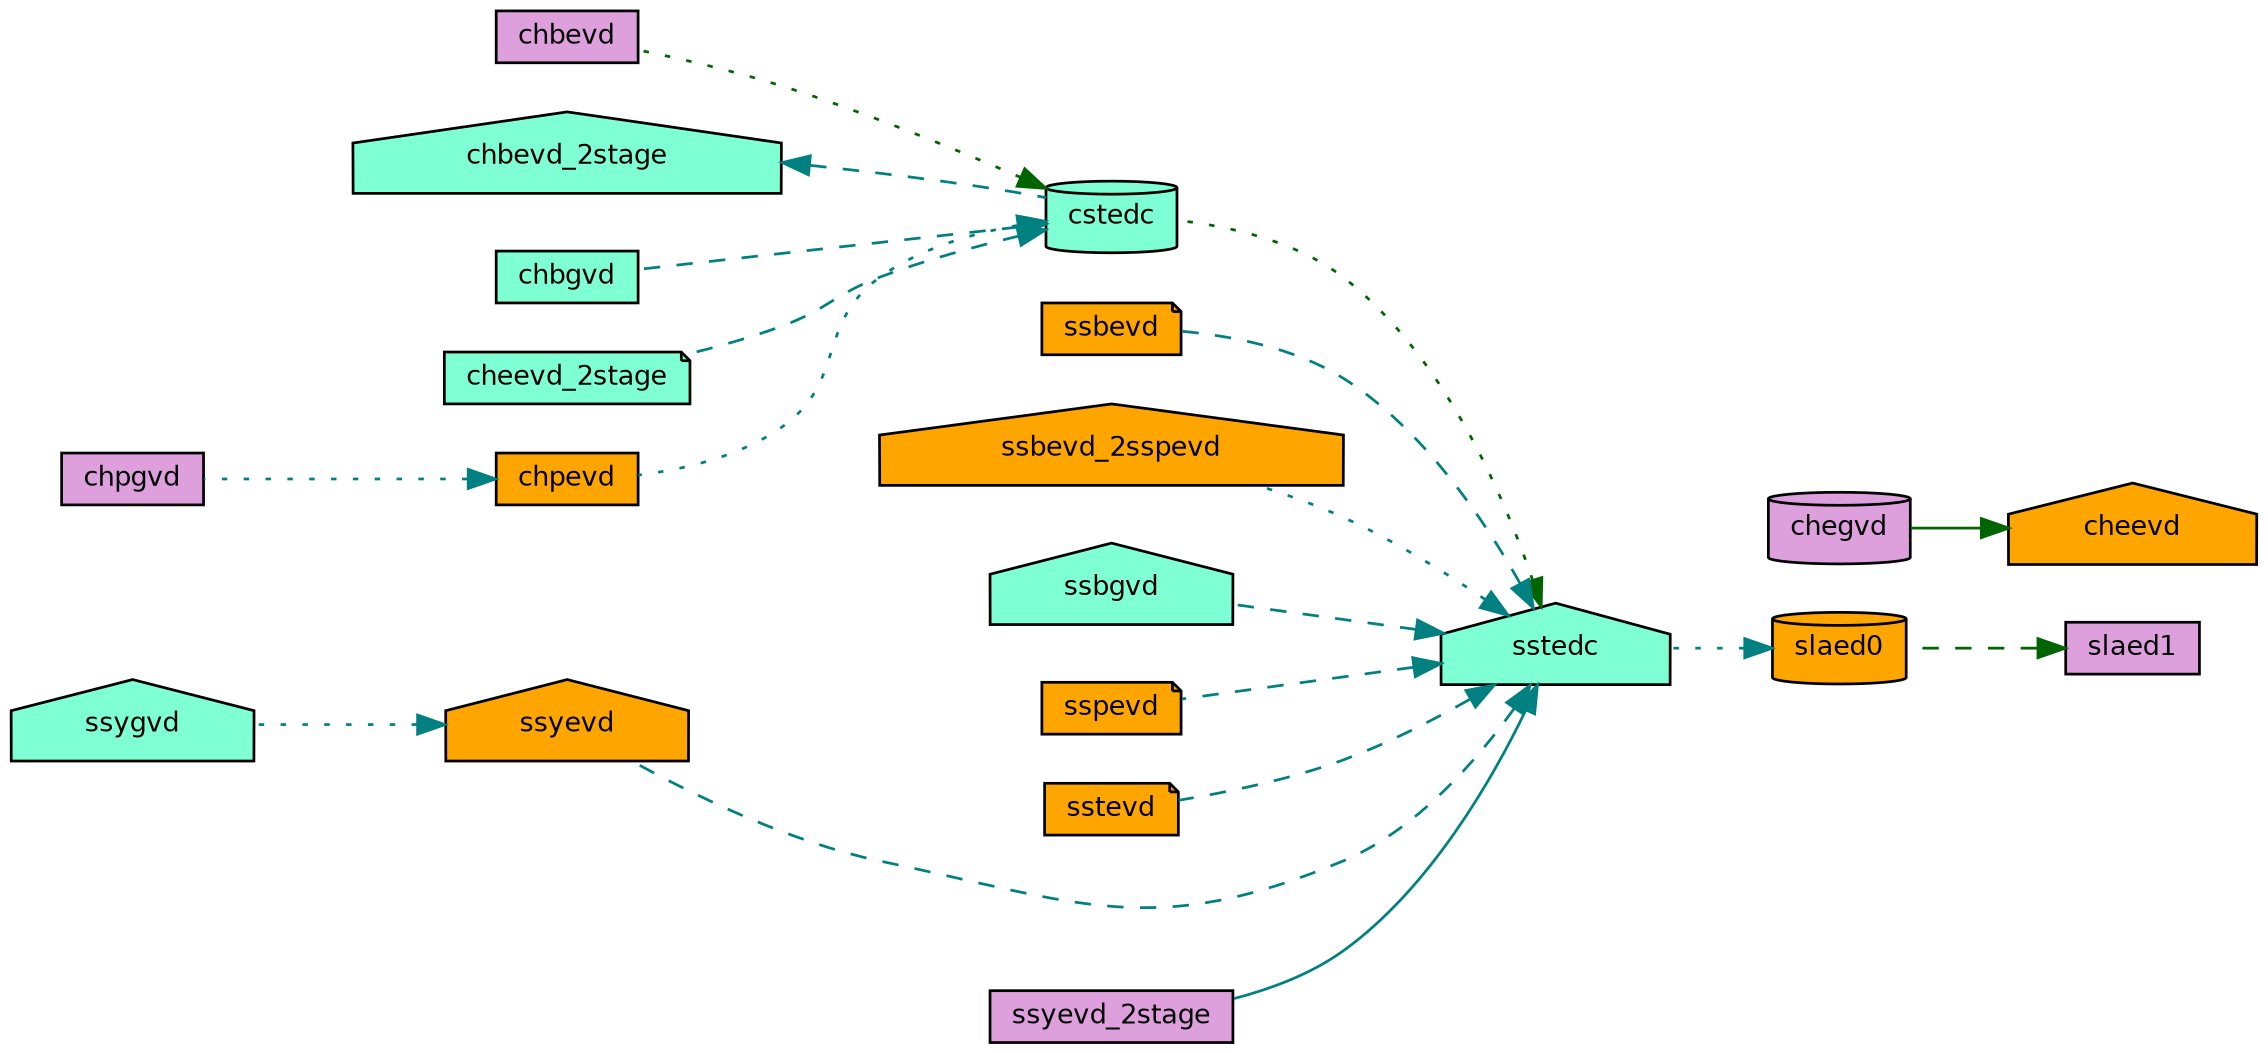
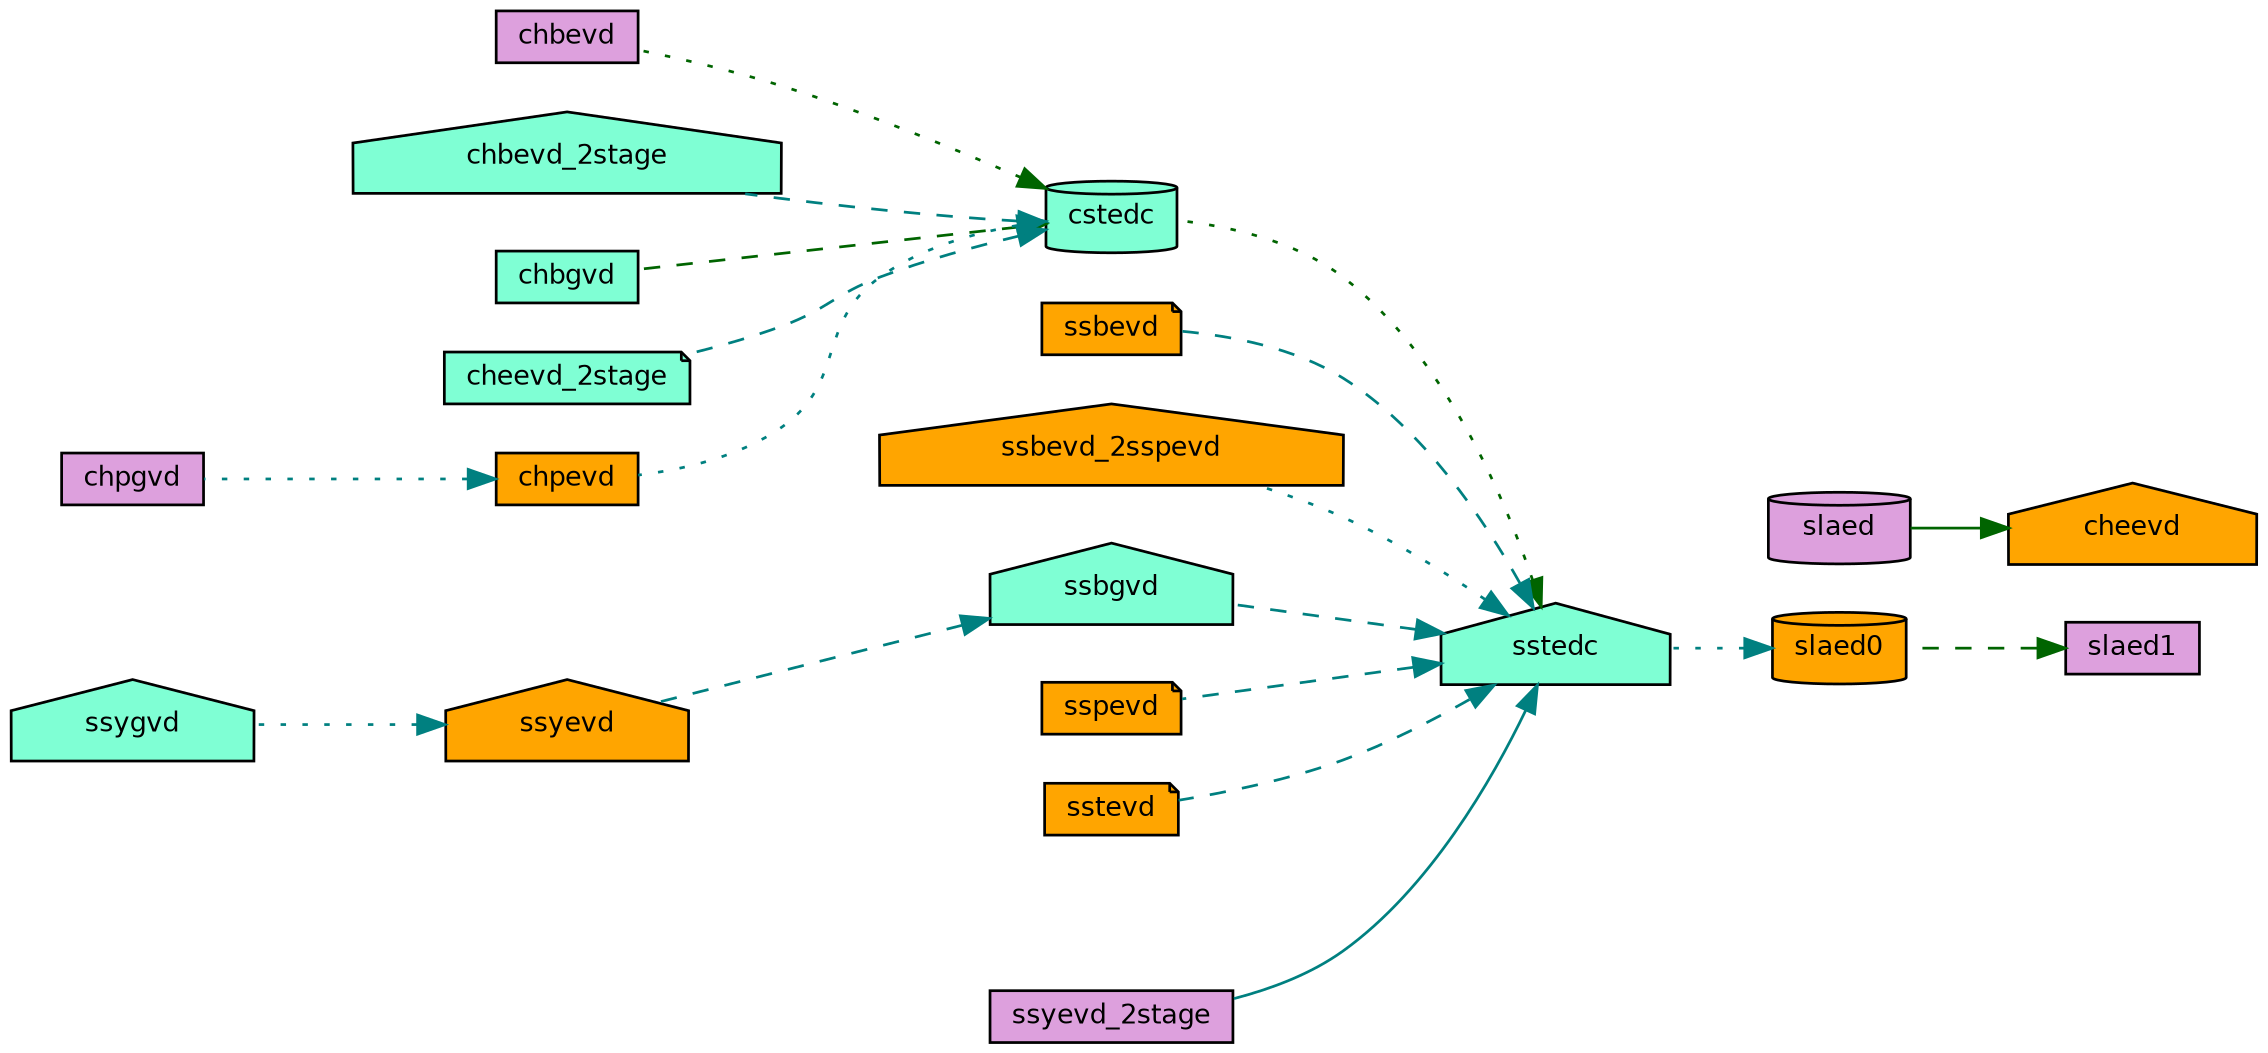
(928, 179) -> (881, 210)
(828, 248) -> (828, 248)
(1839, 528) -> (1839, 528)
(1095, 904) -> (810, 664)
